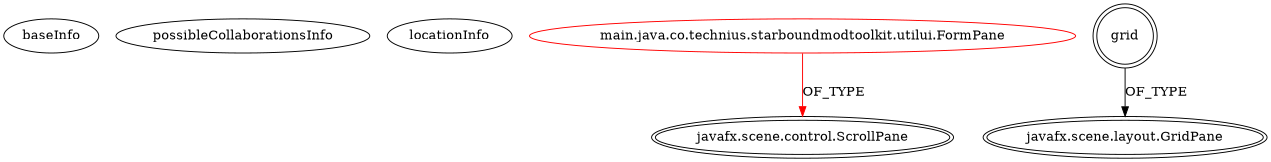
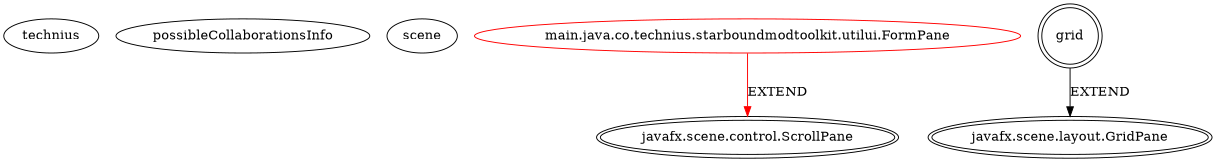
(51, 36) -> (51, 36)
(450, 36) -> (422, 36)
(834, 92) -> (778, 92)
(1157, 92) -> (1100, 92)
